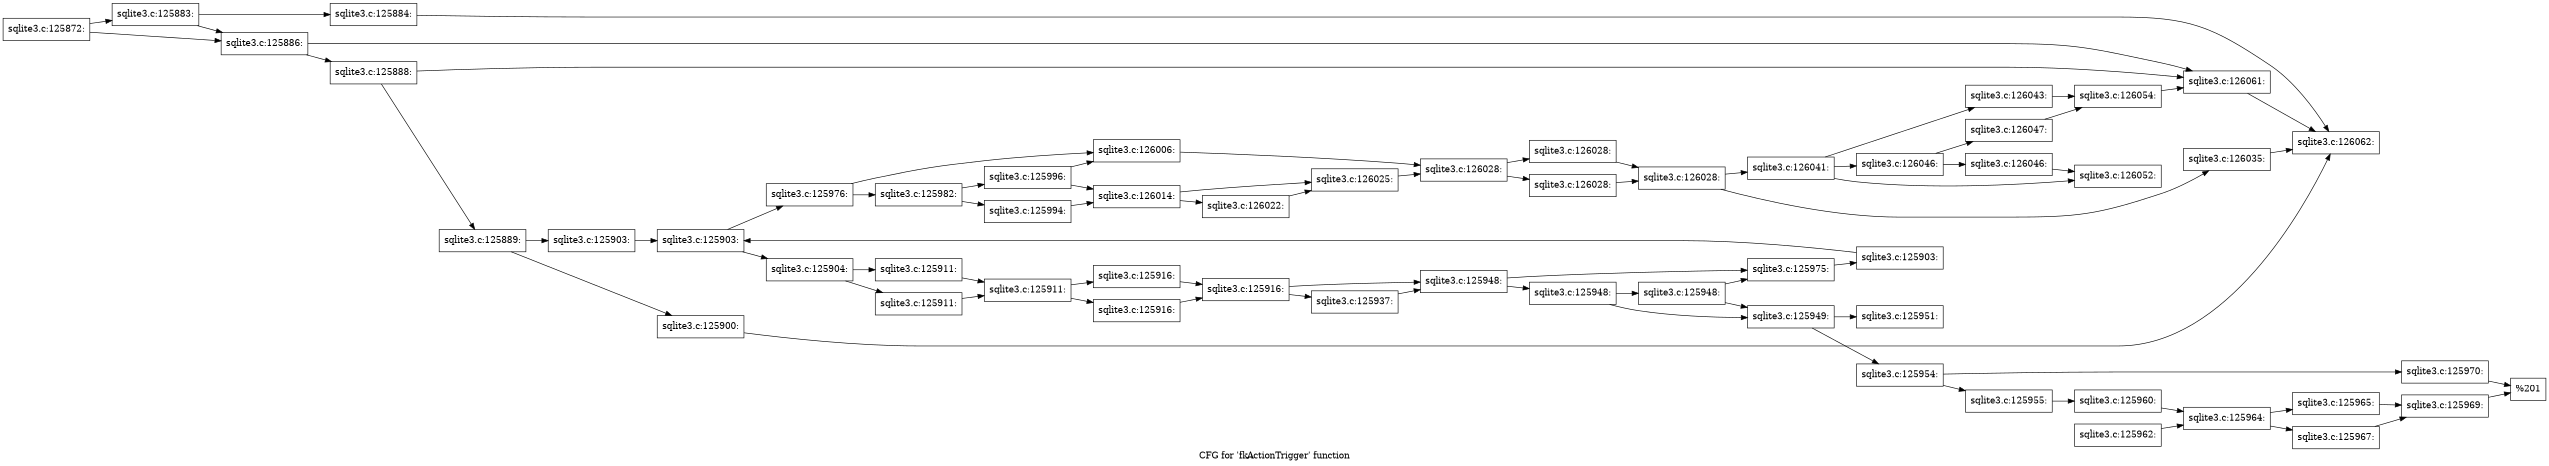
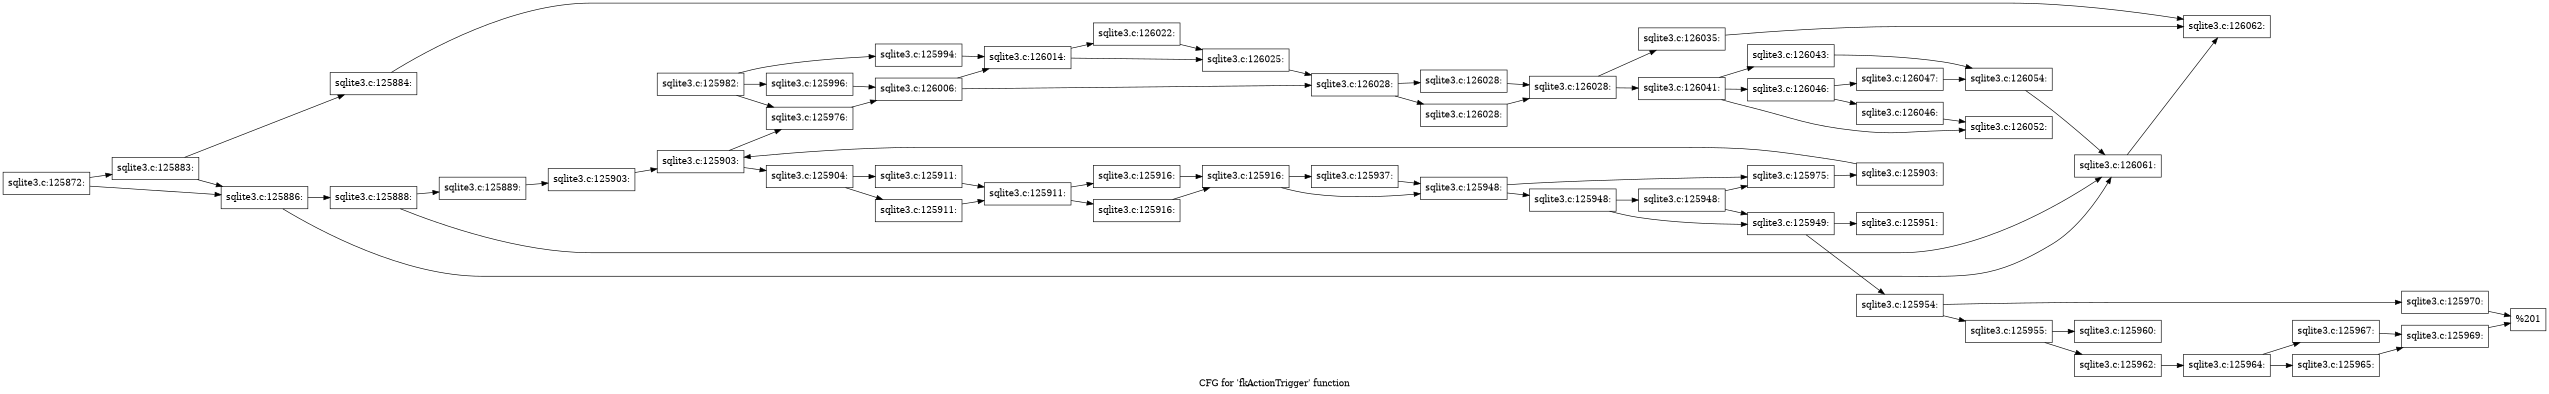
(1079, 187) -> (970, 74)
(861, 195) -> (752, 100)
(701, 327) -> none
none -> (2060, 347)
(2169, 409) -> none
